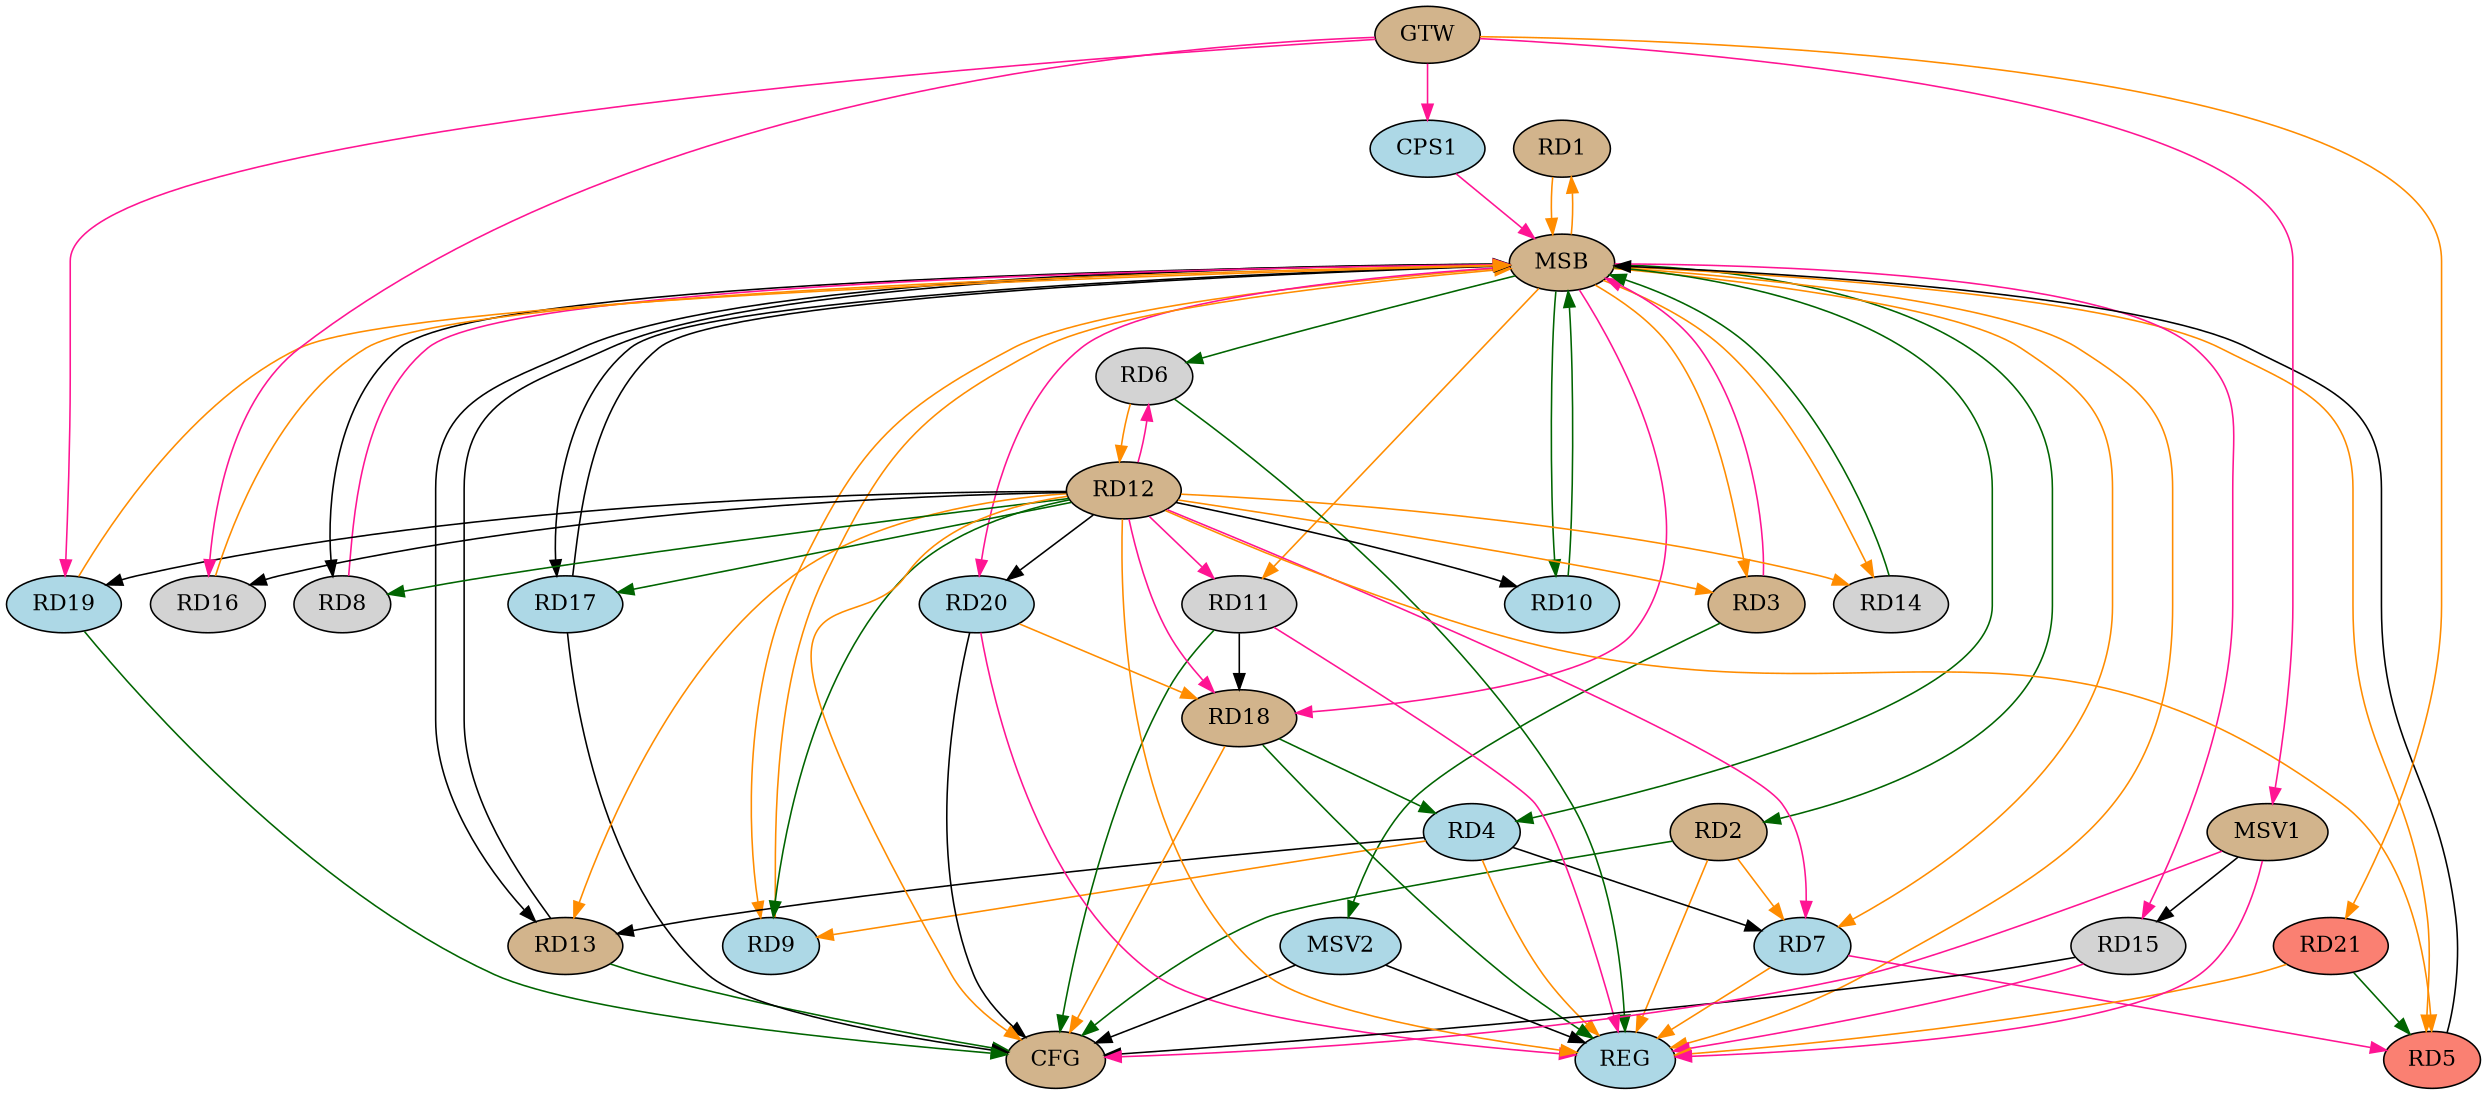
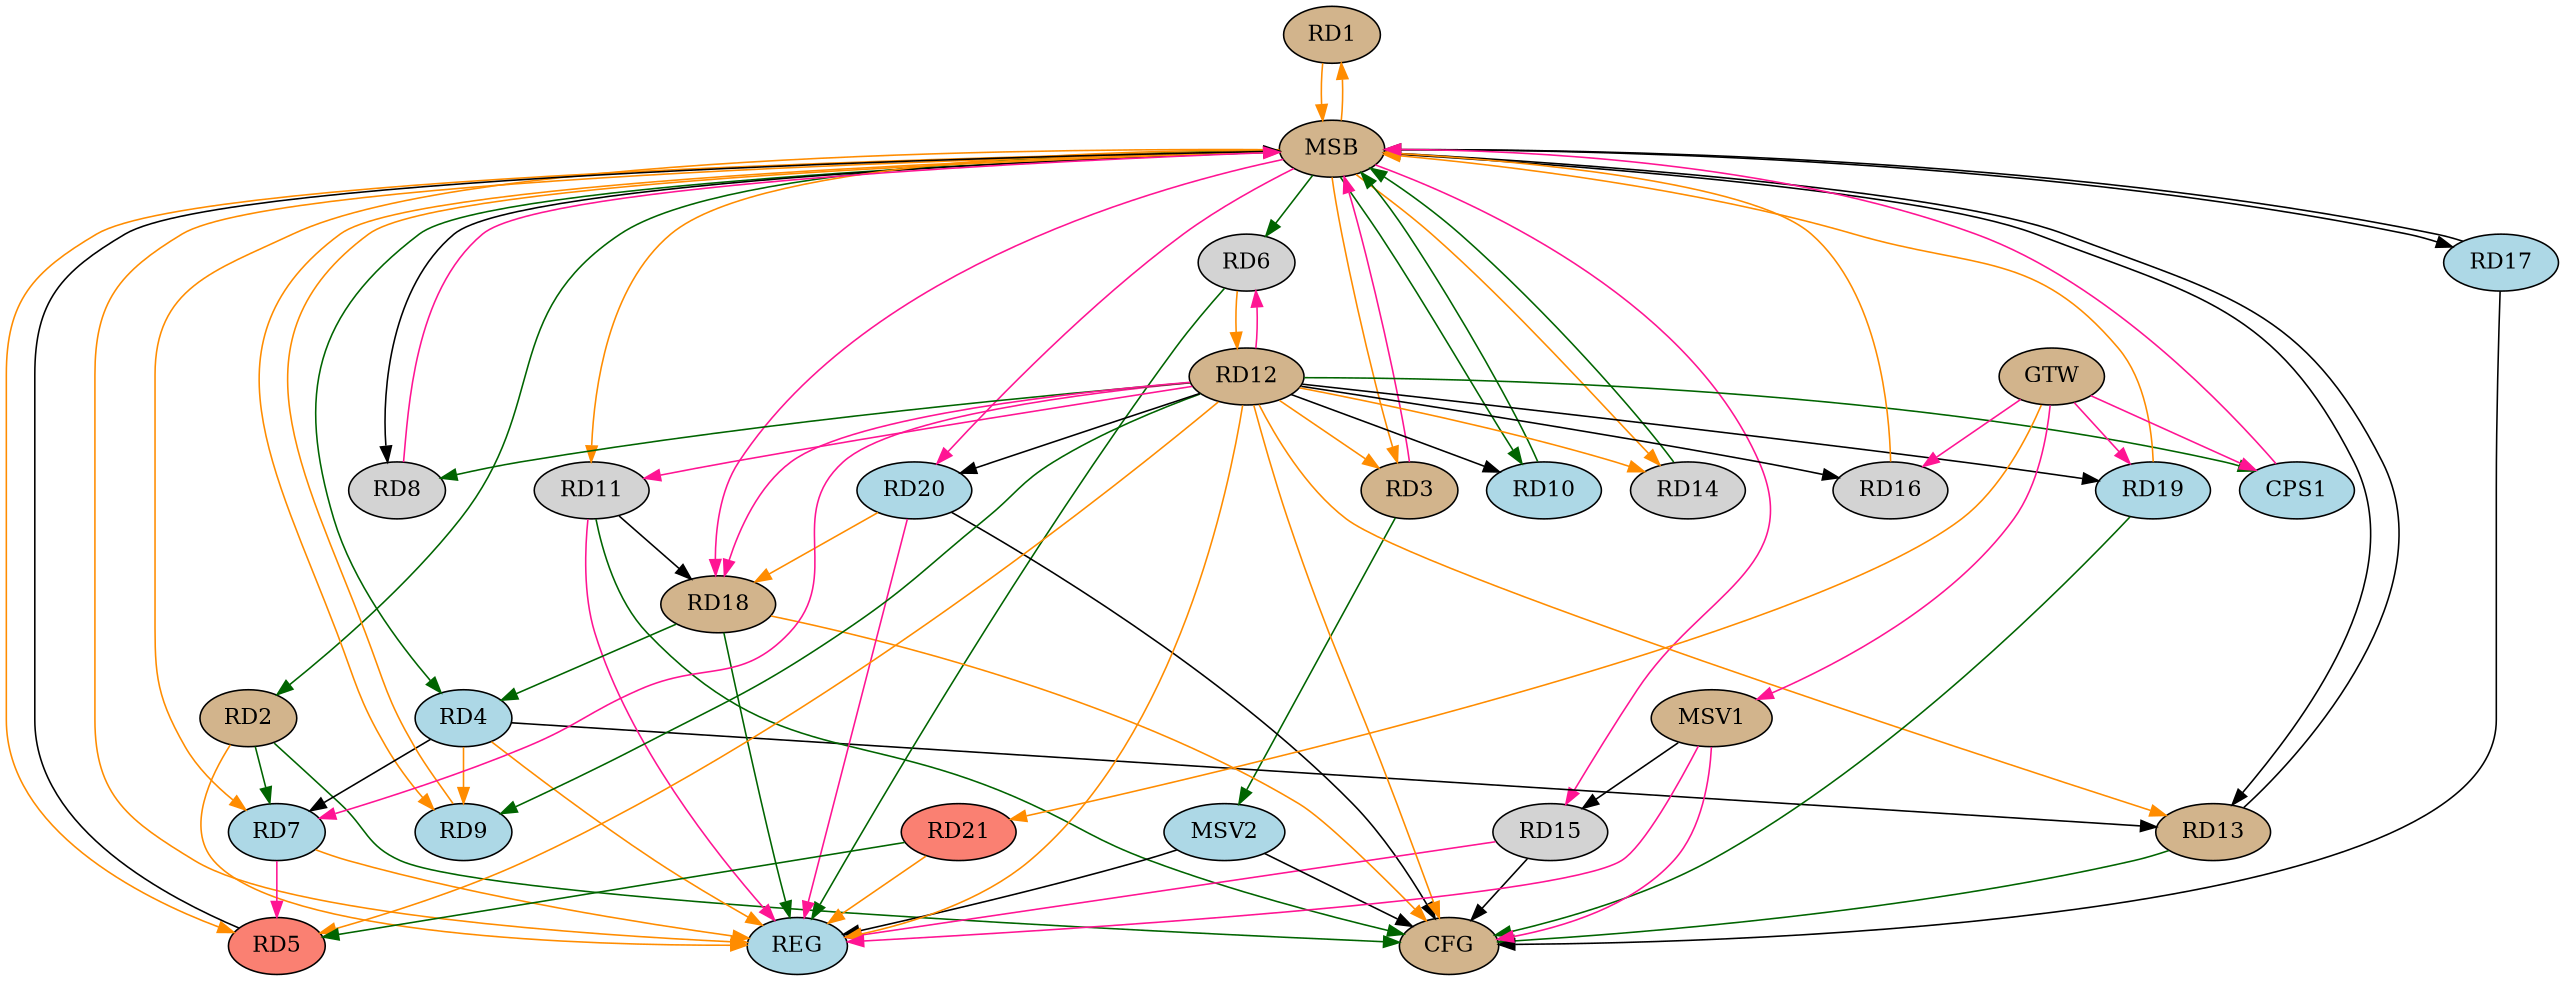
(885, 539) -> (1774, 398)
(1756, 883) -> (261, 767)
